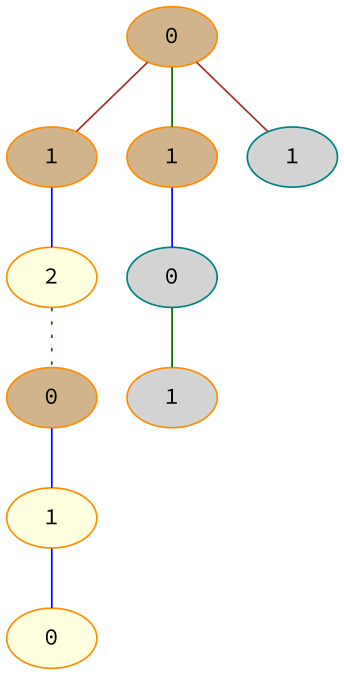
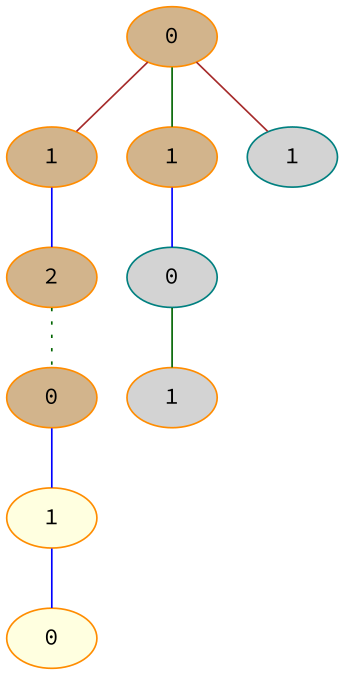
(52, 277) -> (52, 277)
